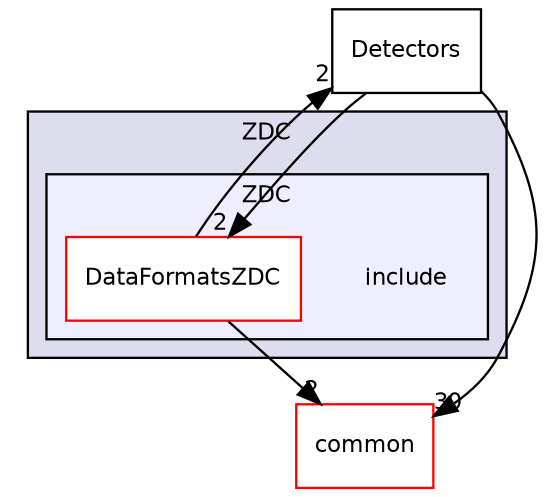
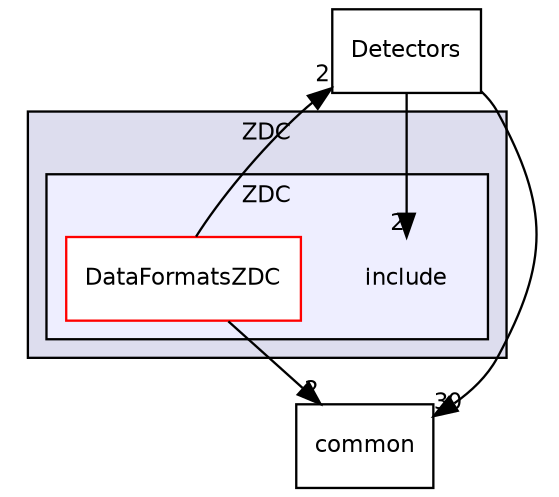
(302, 153) -> (407, 153)
(365, 446) -> (365, 446)
